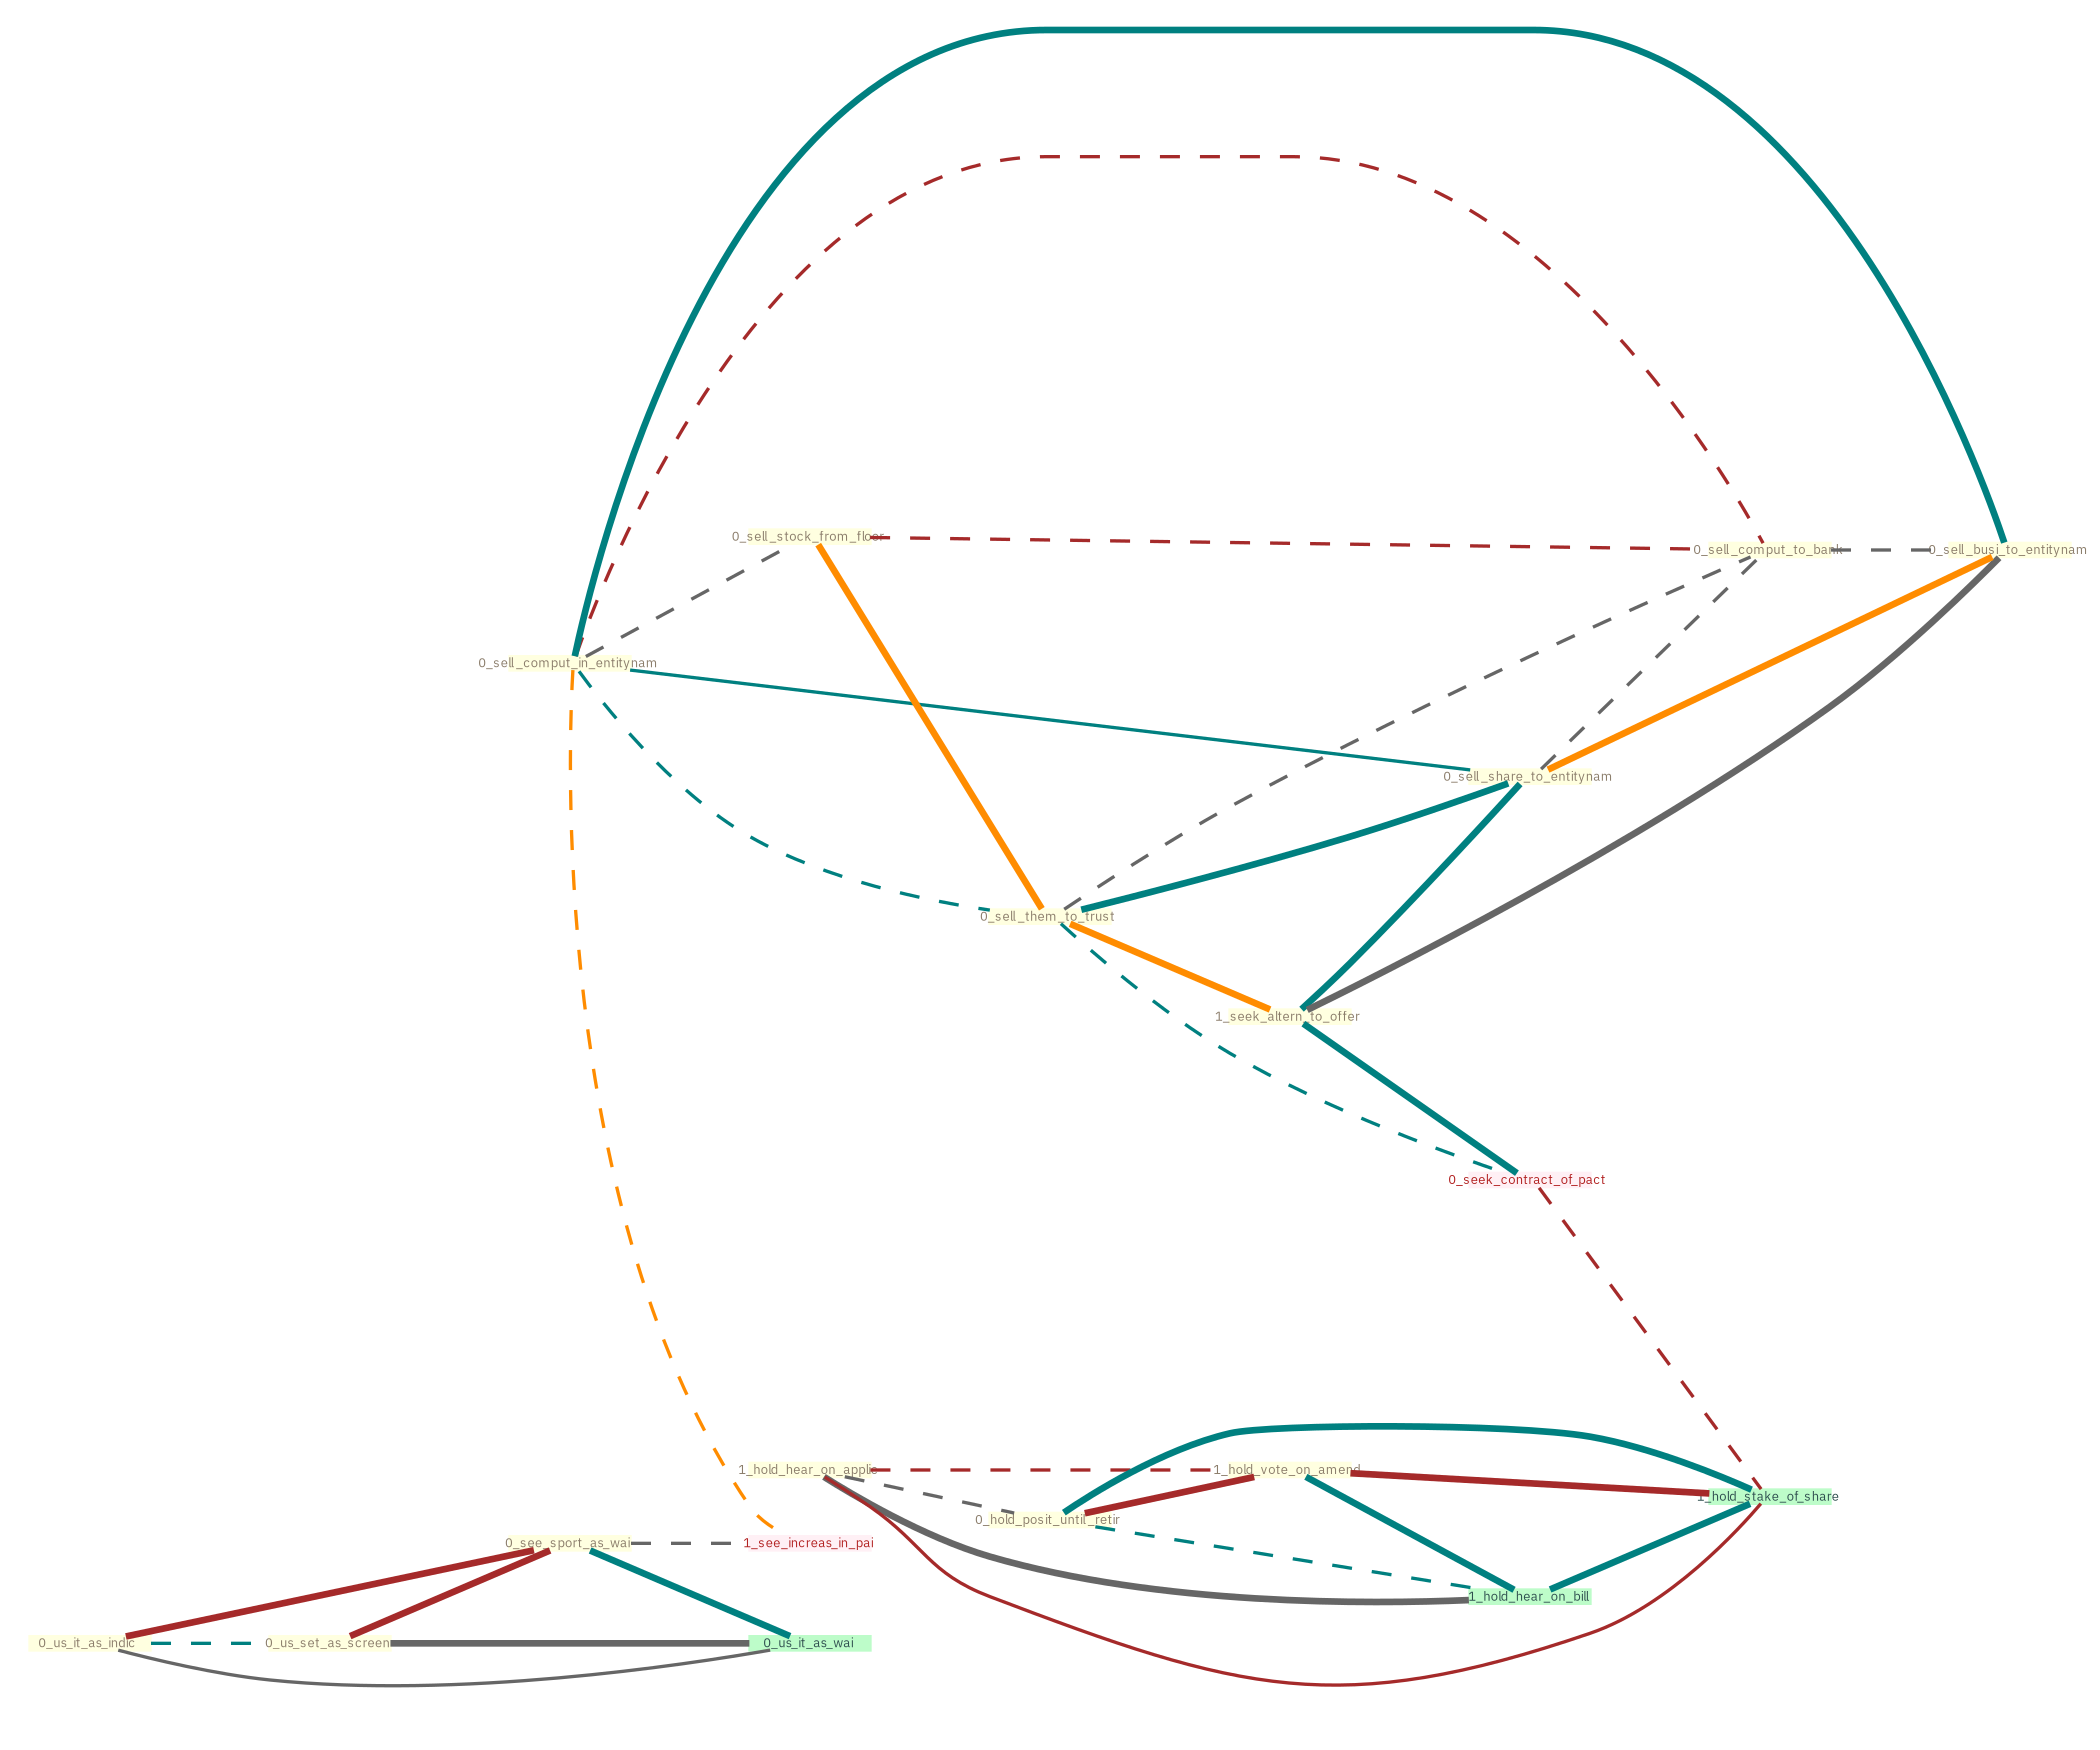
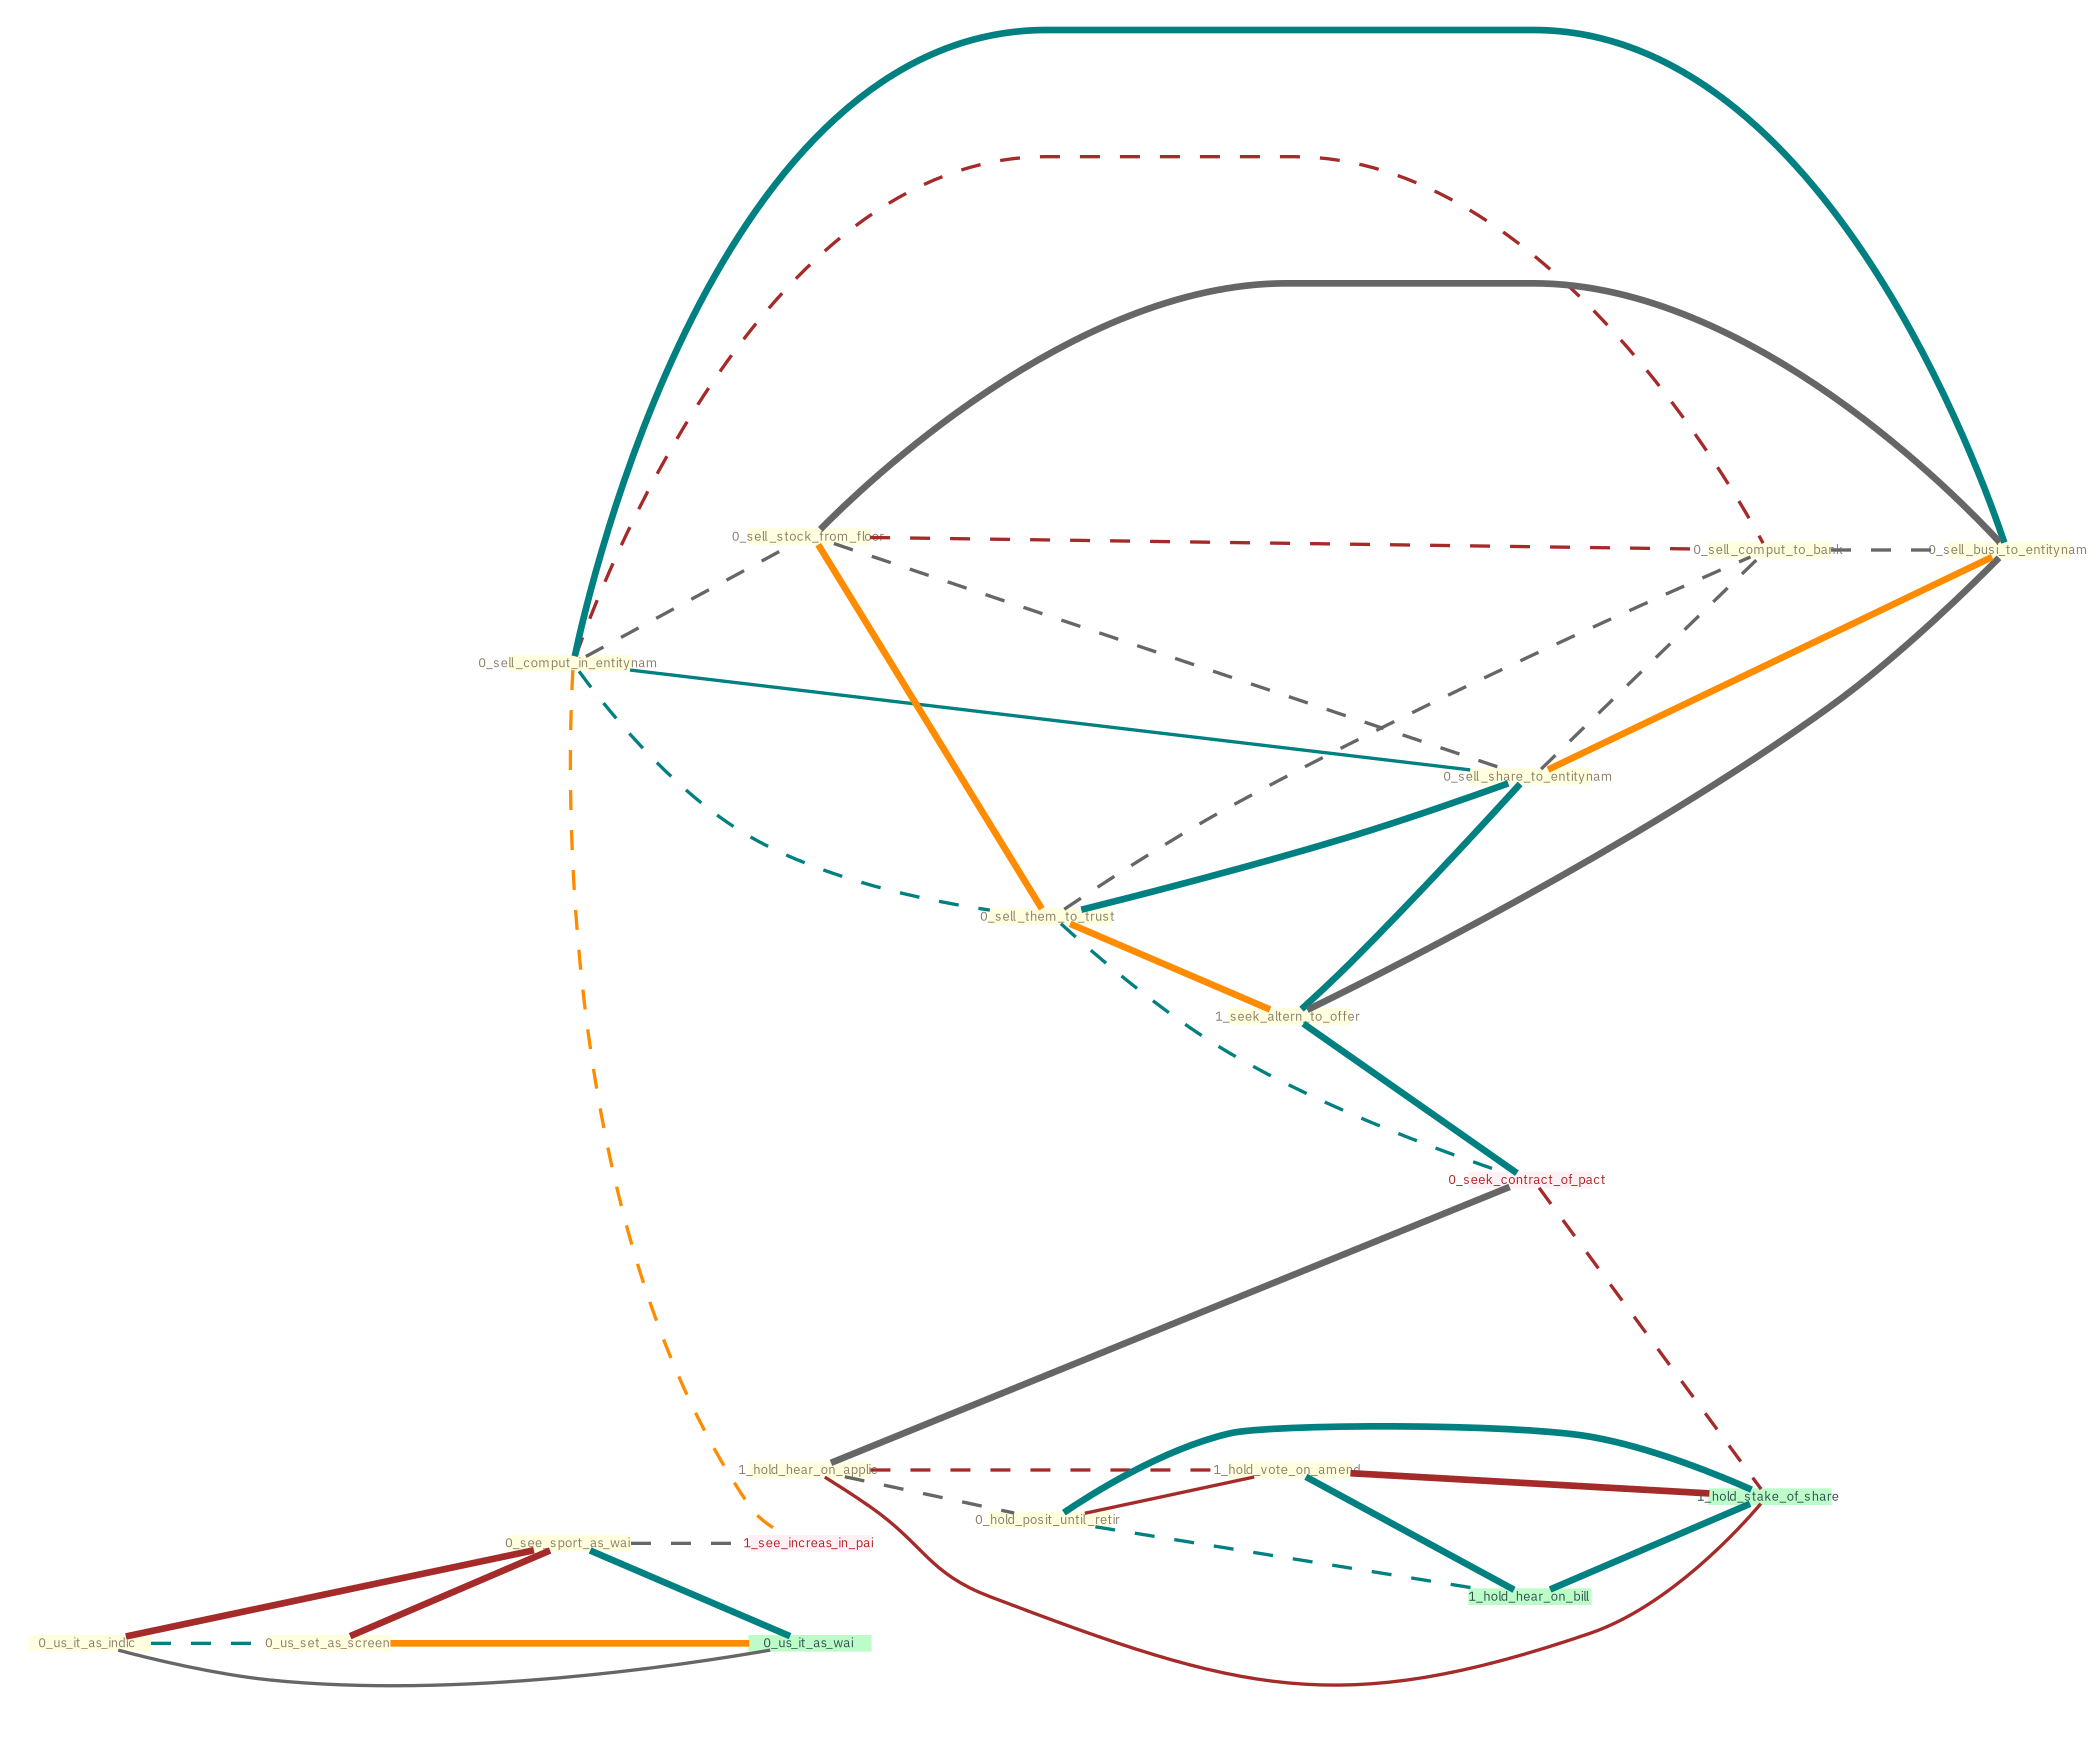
none -> (1414, 283)
none -> (1170, 657)
(1170, 1495) -> (1170, 1495)
(1136, 1586) -> (1170, 1325)
(570, 1643) -> (570, 1643)
